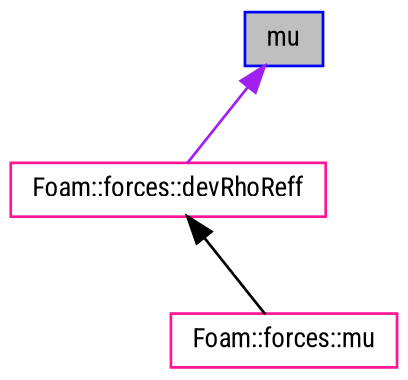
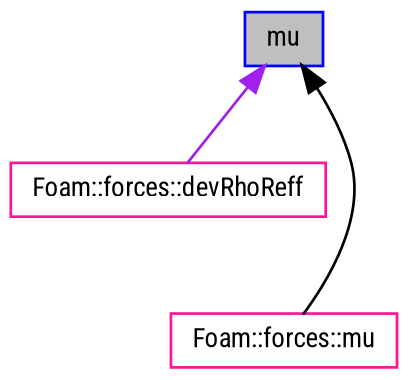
(235, 276) -> (353, 203)
